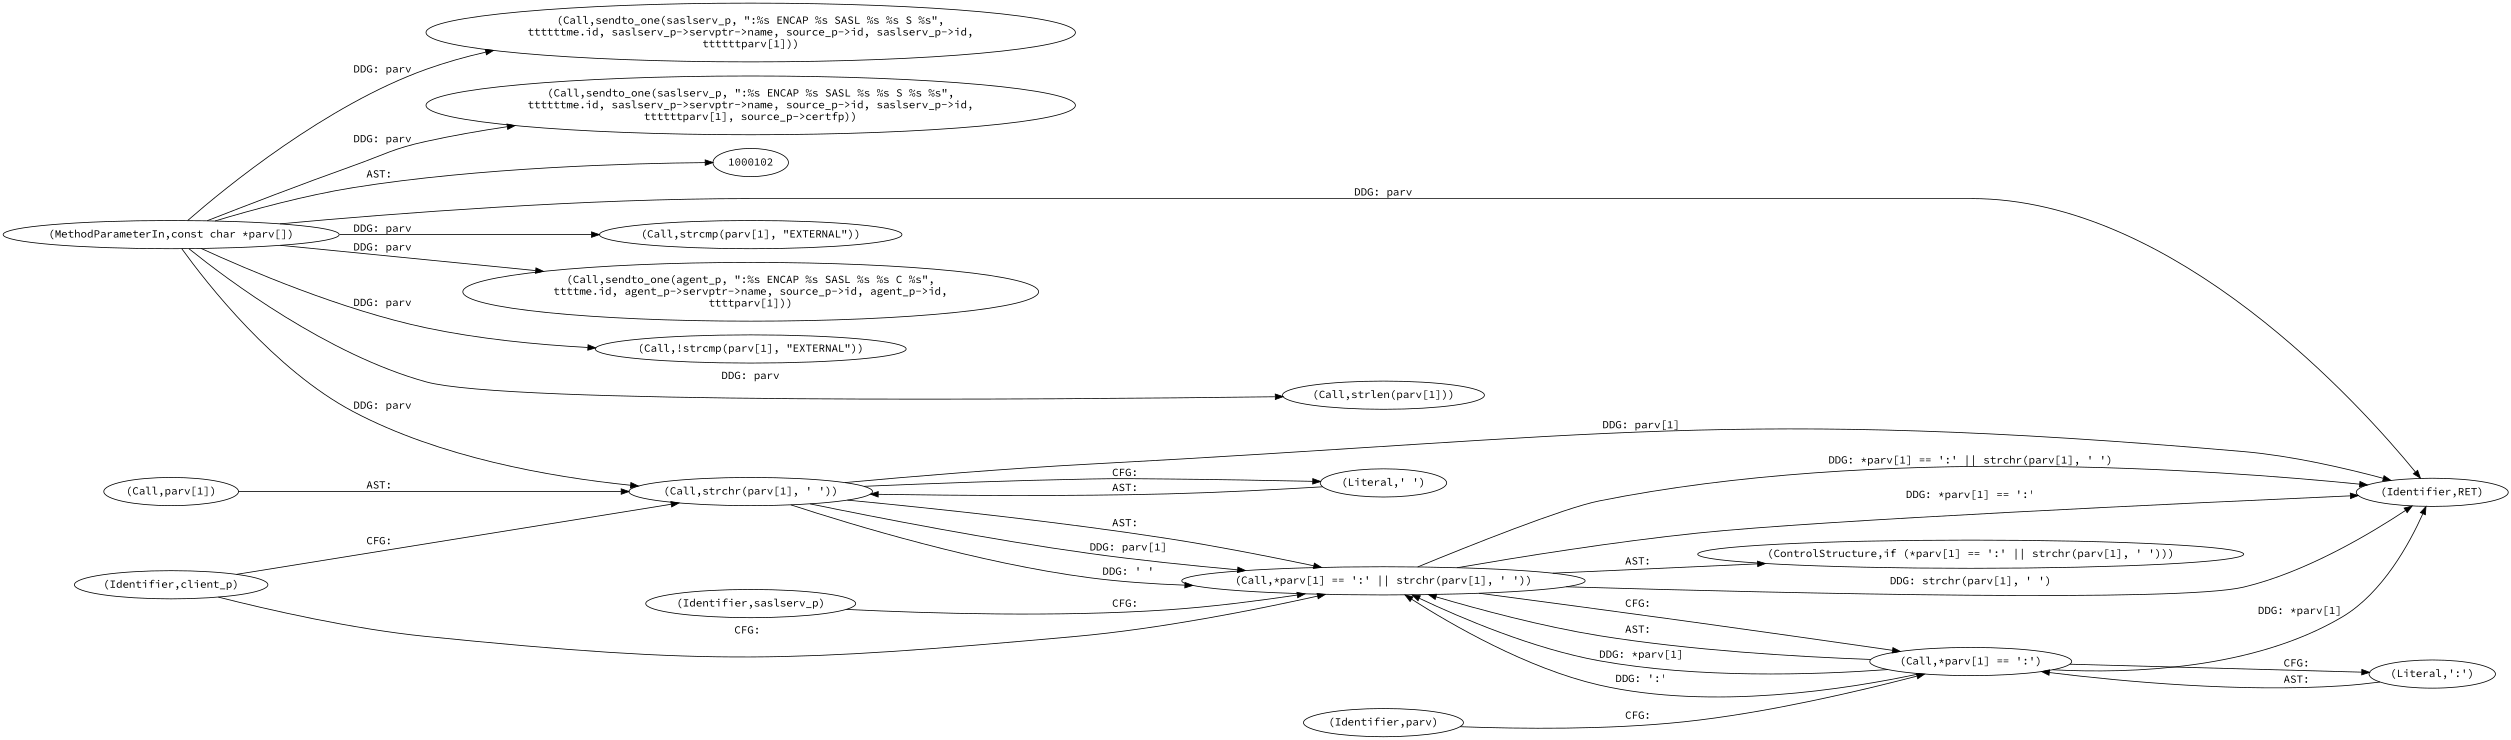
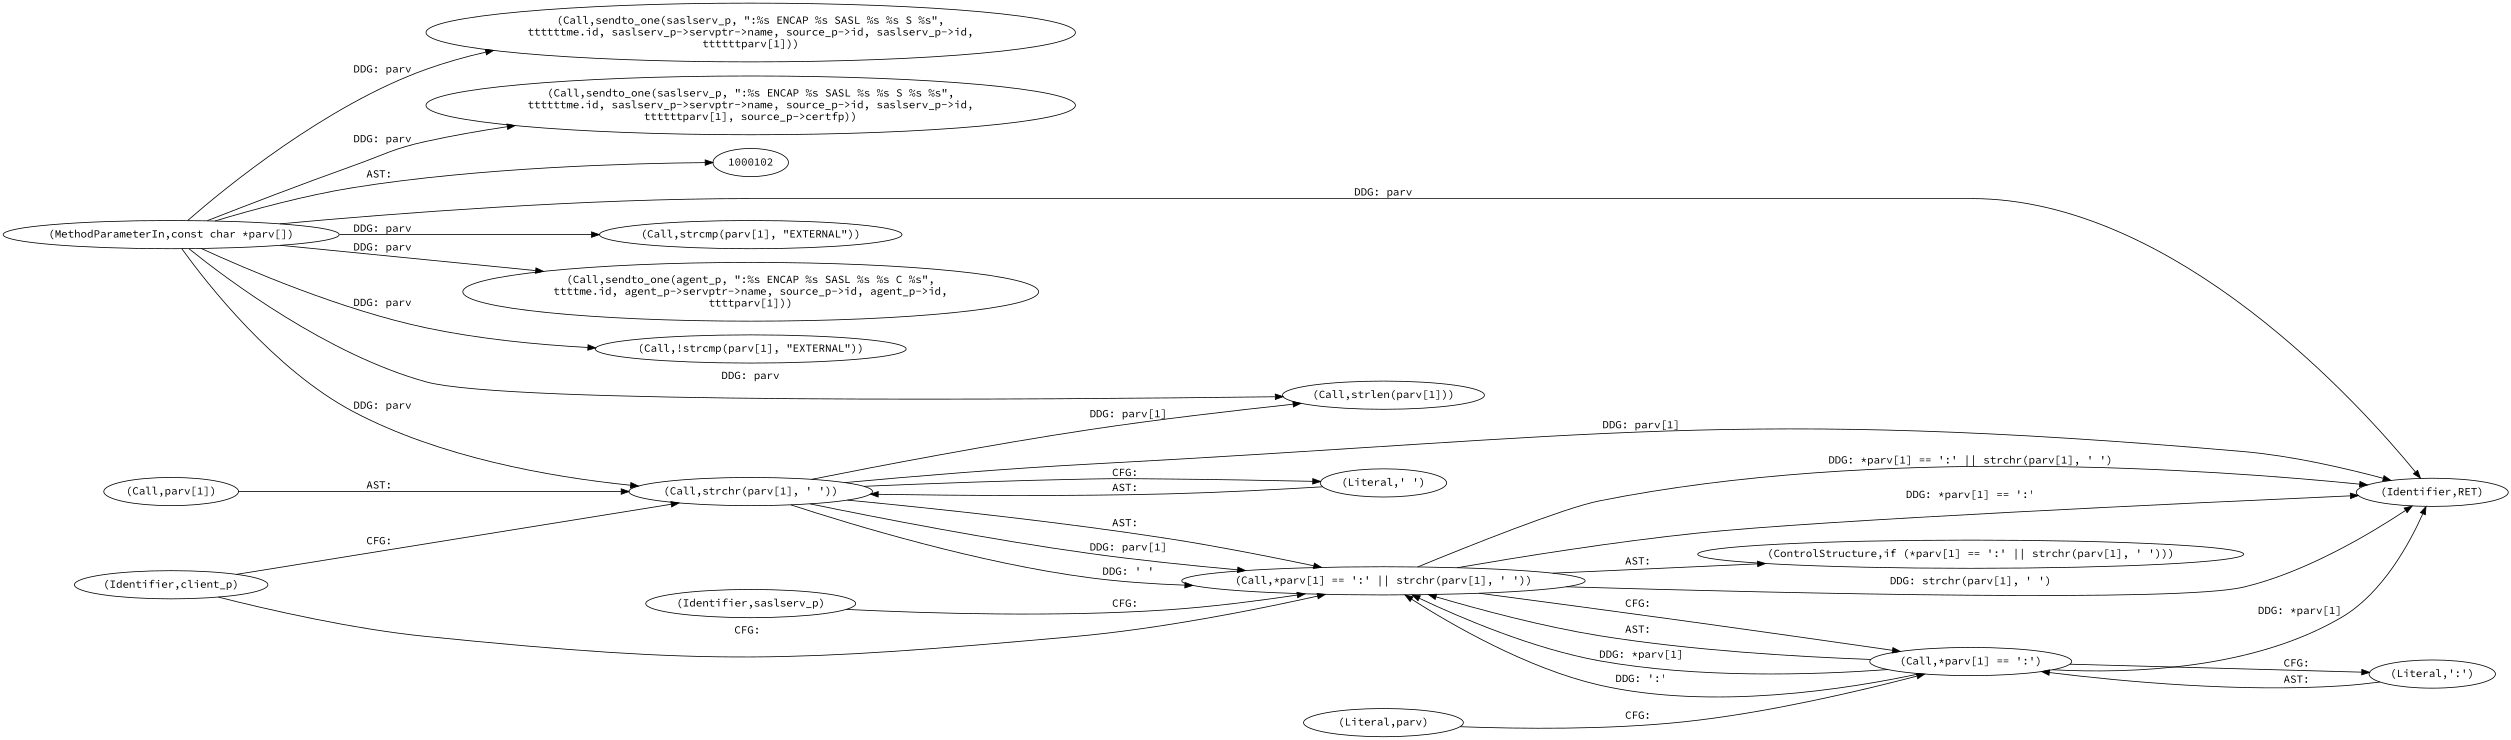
none -> (1051, 436)
(1383, 723) -> (1383, 723)
